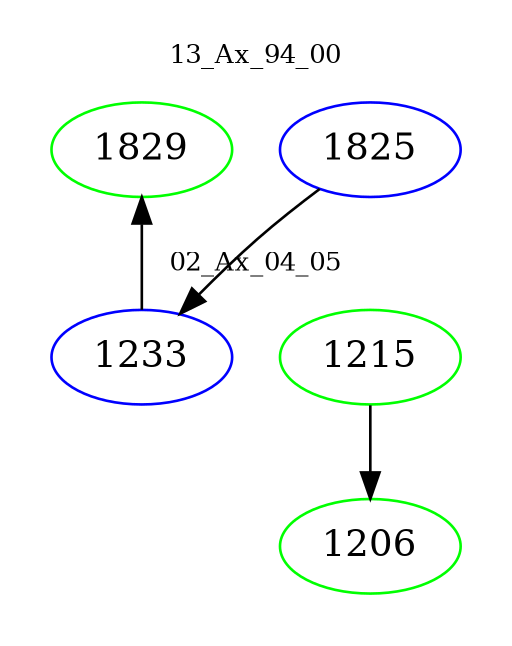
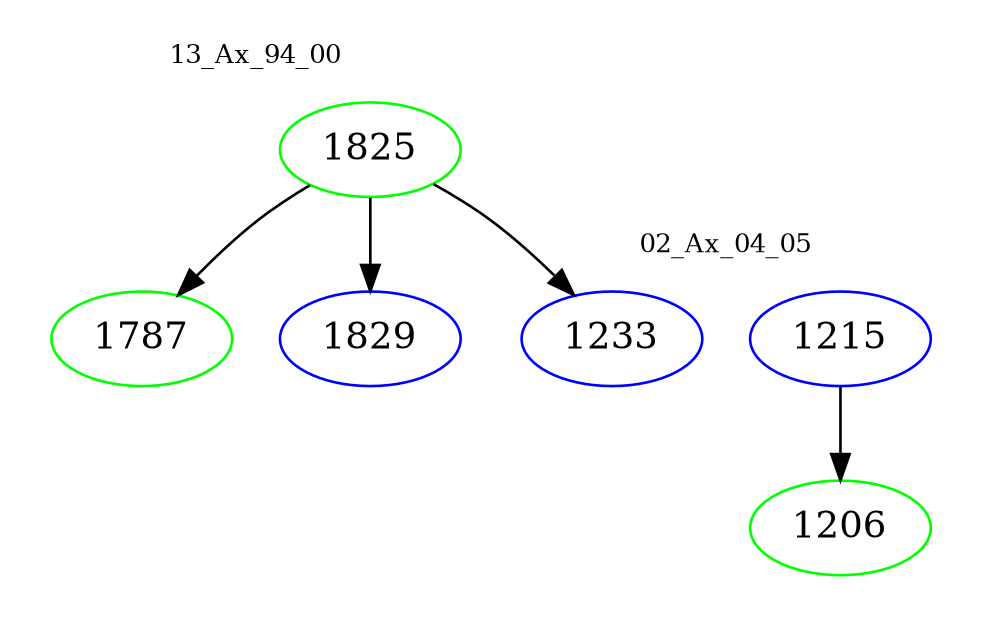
(142, 150) -> (370, 339)
(370, 150) -> (370, 150)
(142, 267) -> (370, 231)
none -> (142, 339)
(370, 357) -> (840, 339)
